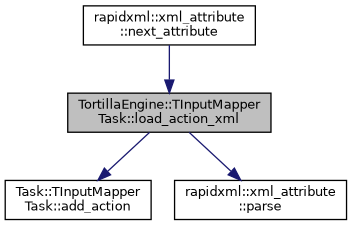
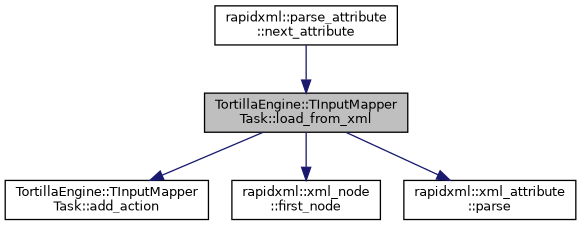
(169, 25) -> (306, 25)
(169, 113) -> (306, 113)
(78, 200) -> (107, 200)
none -> (306, 200)
